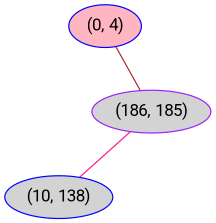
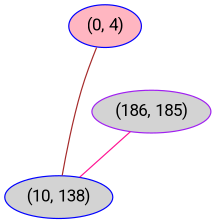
(128, 68) -> (76, 110)
